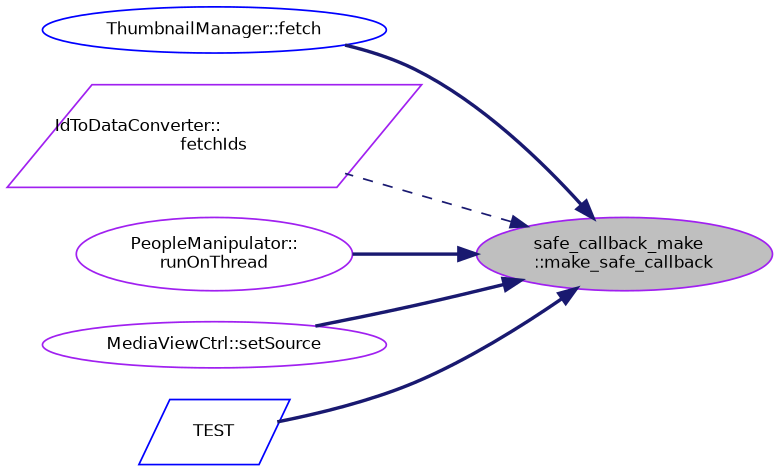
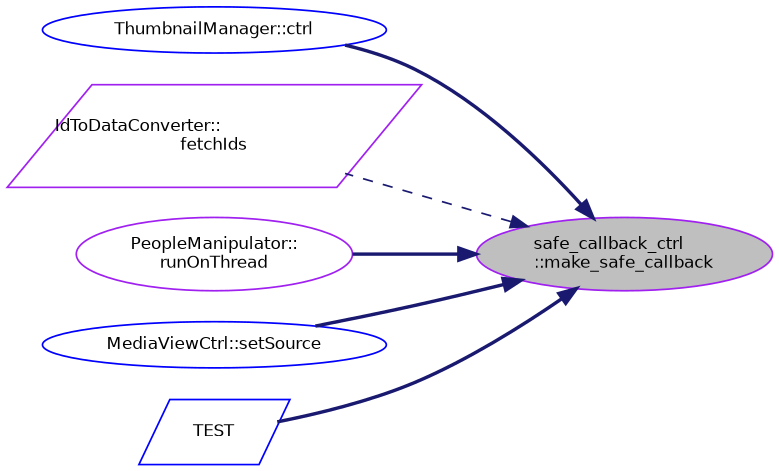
(214, 30) -> (214, 30)
(624, 254) -> (624, 254)
(214, 345) -> (214, 345)
